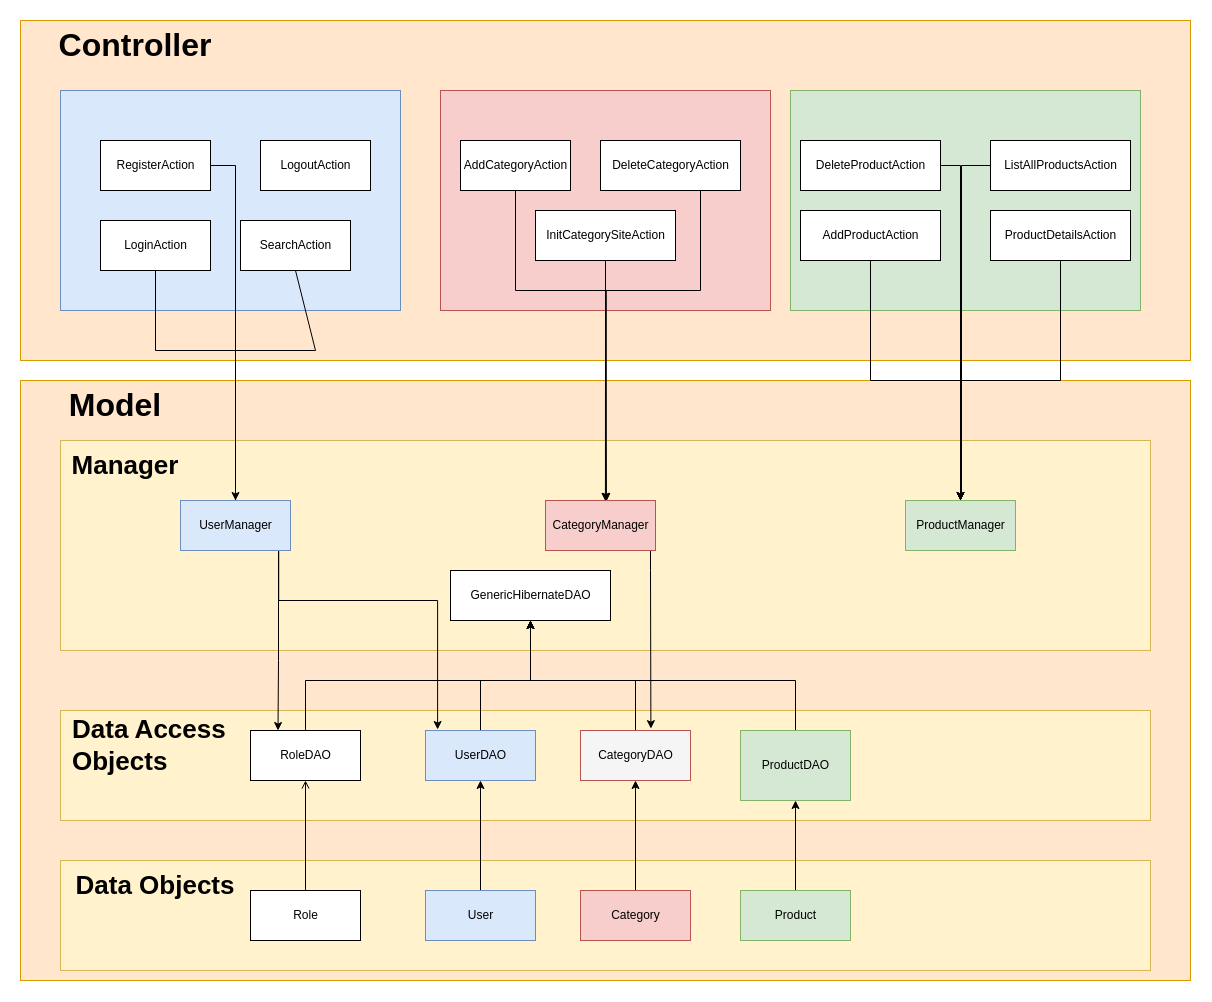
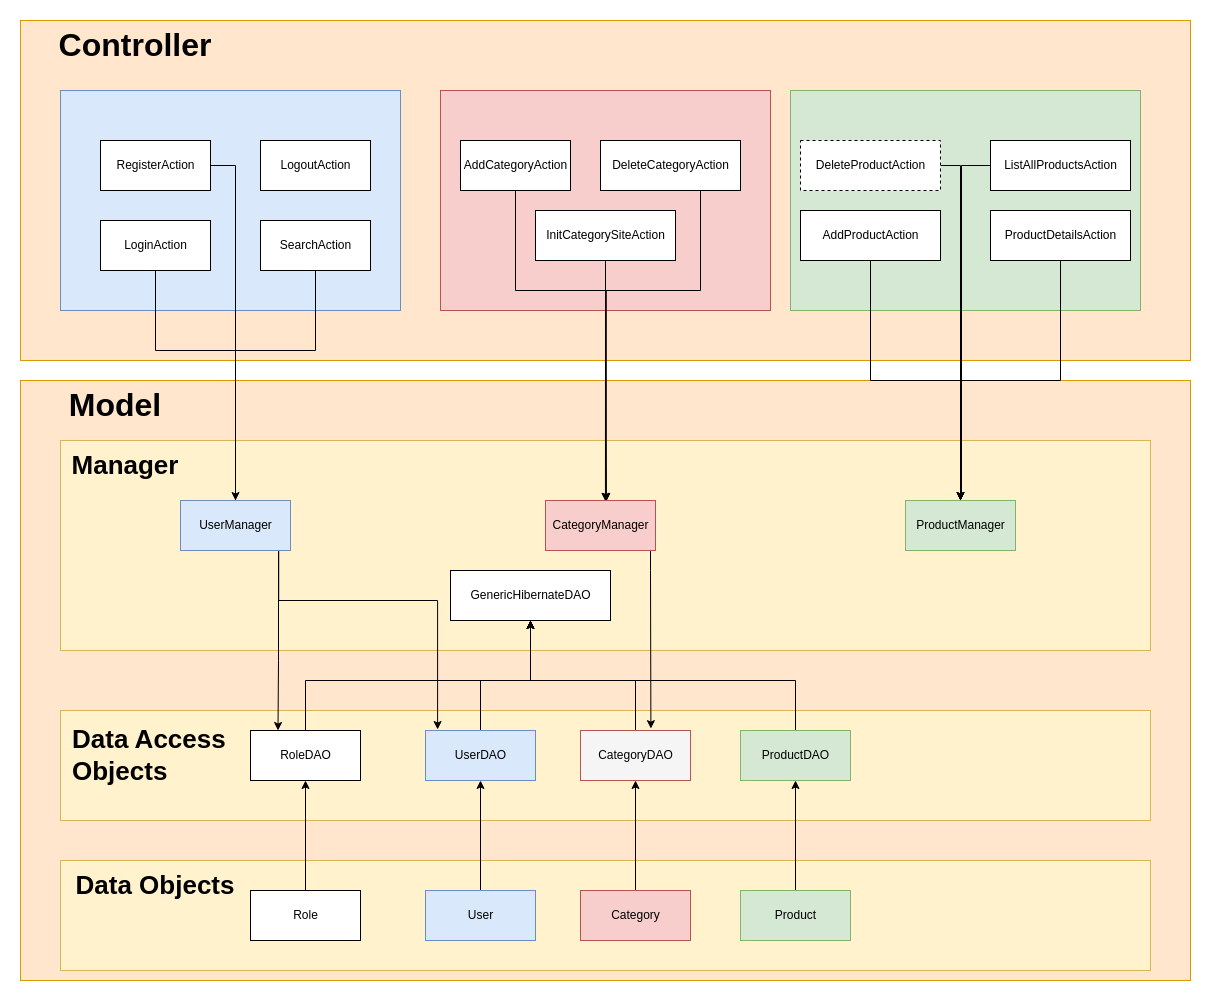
(871, 166) -> (871, 166)
(296, 246) -> (316, 246)
(156, 746) -> (156, 756)
(796, 766) -> (796, 756)
(306, 787) -> (306, 789)
